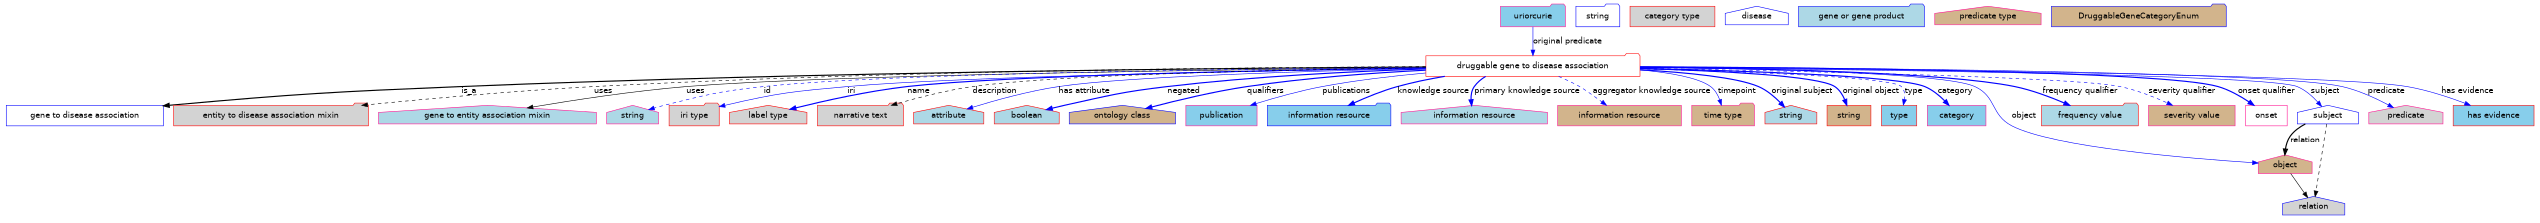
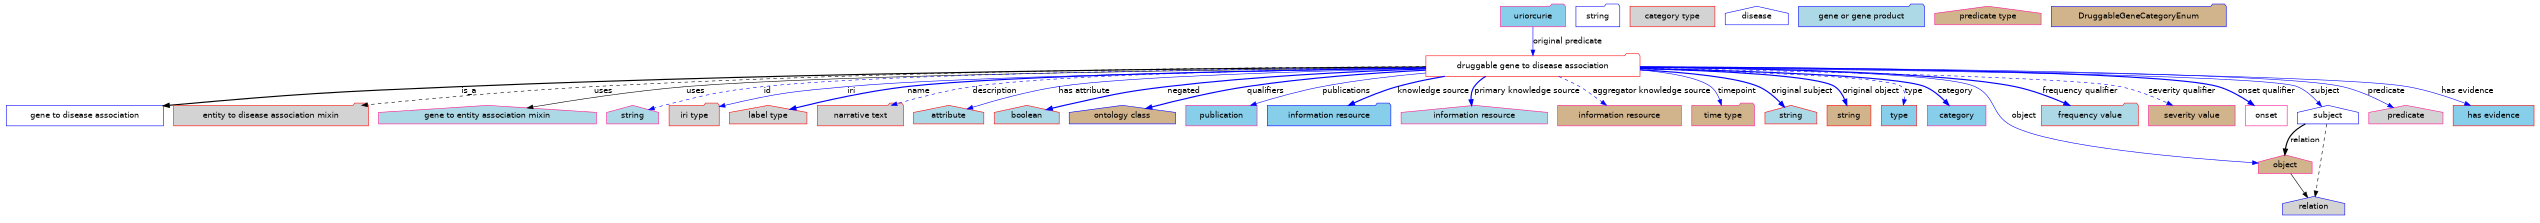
(1160, 74) -> (1160, 74)
